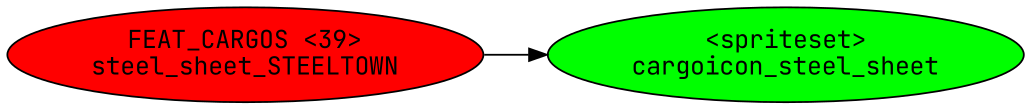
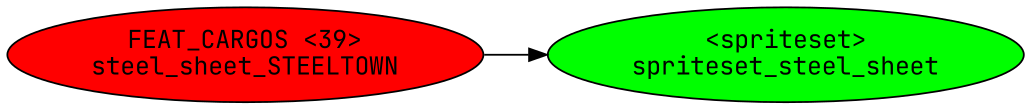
(786, 55) -> (786, 55)
